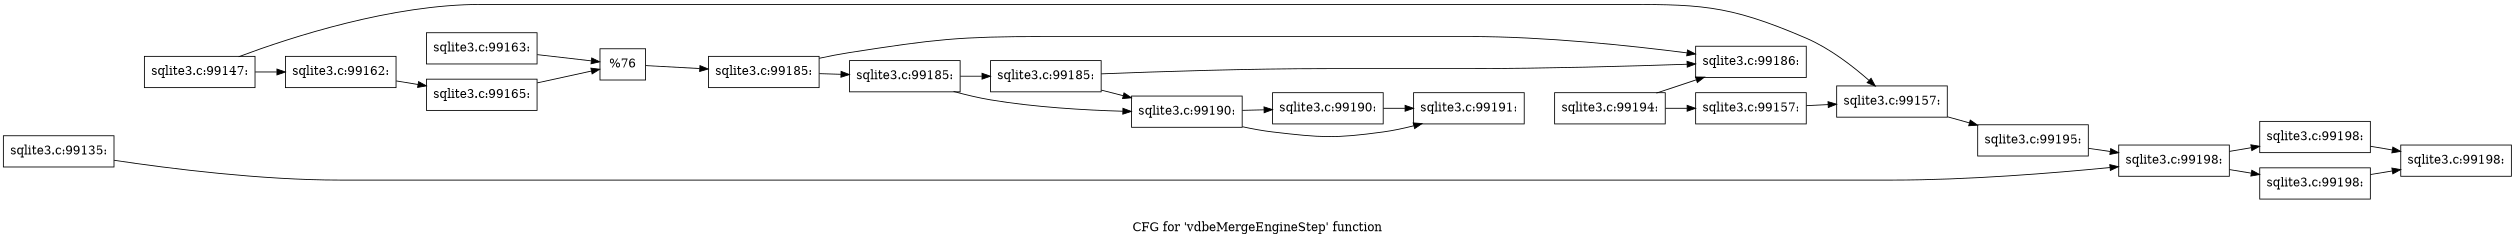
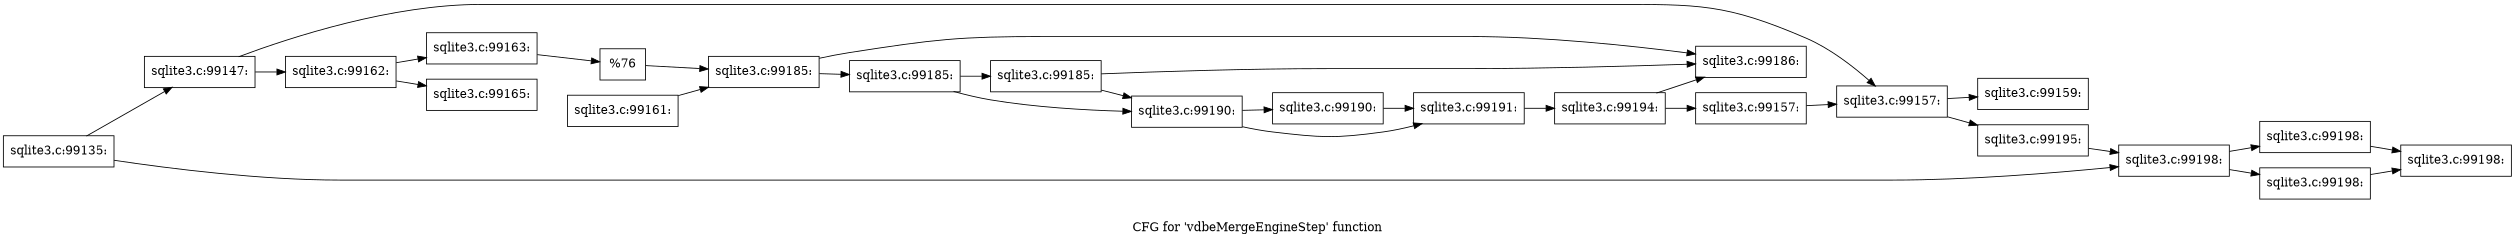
none -> (407, 61)
(564, 77) -> none
none -> (2033, 94)
none -> (1535, 108)
none -> (623, 111)
none -> (125, 114)
